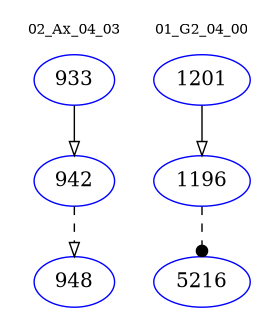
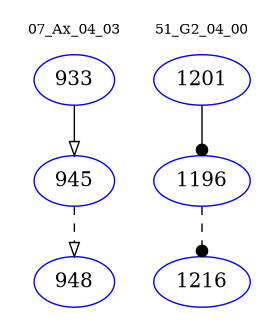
(74, 30) -> (74, 30)
(202, 30) -> (202, 30)
(202, 124) -> (202, 125)
(74, 181) -> (74, 181)
(202, 282) -> (202, 282)
